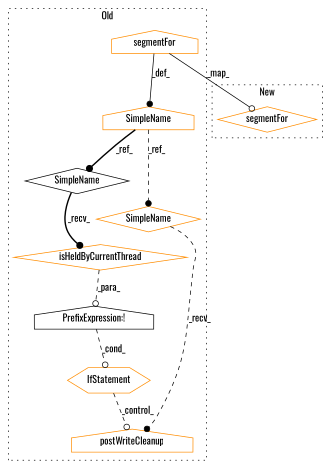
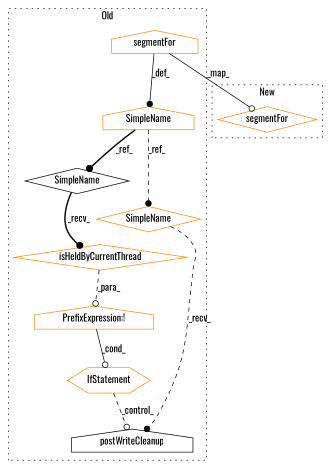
(94, 319) -> (94, 319)
(100, 346) -> (100, 346)
(132, 442) -> (132, 442)
